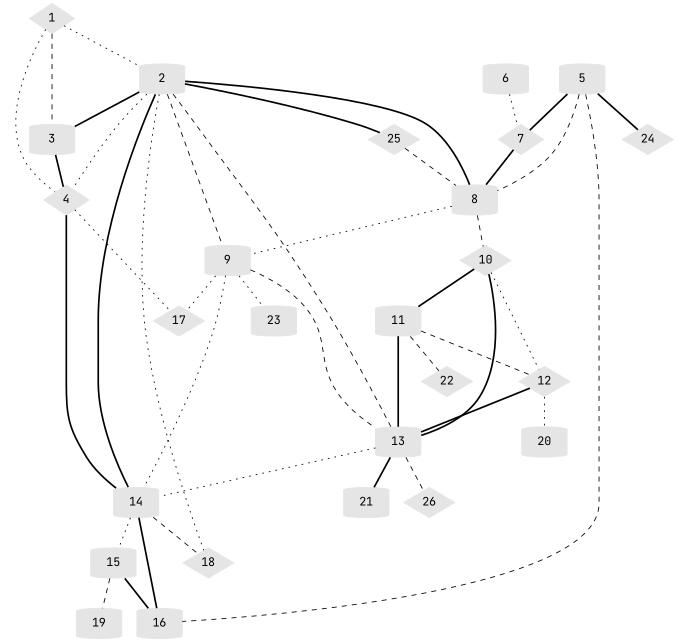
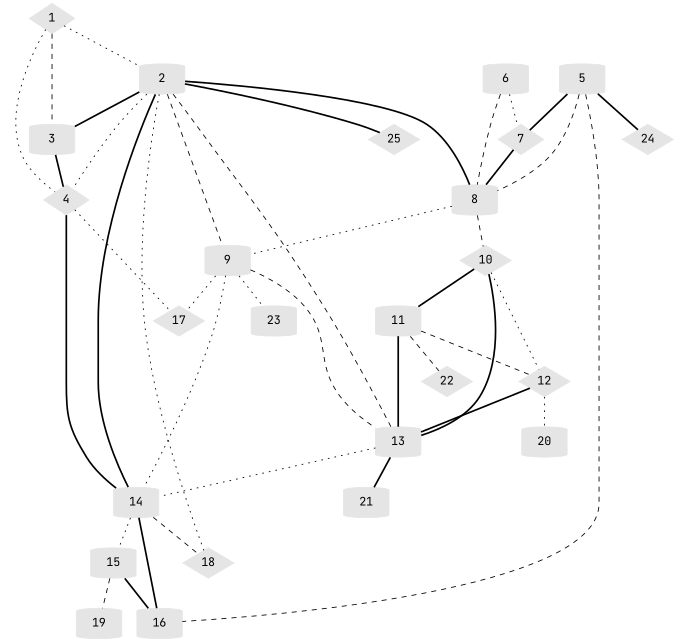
(430, 167) -> (487, 139)
(429, 502) -> none
